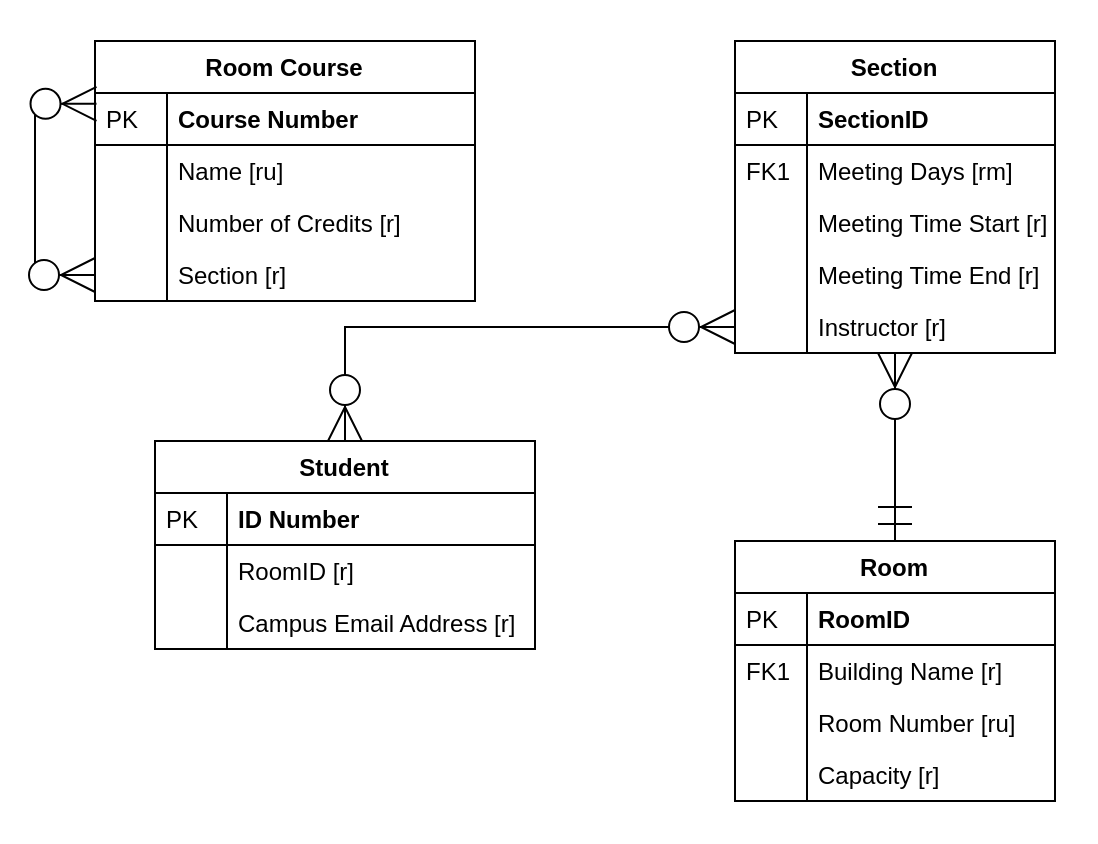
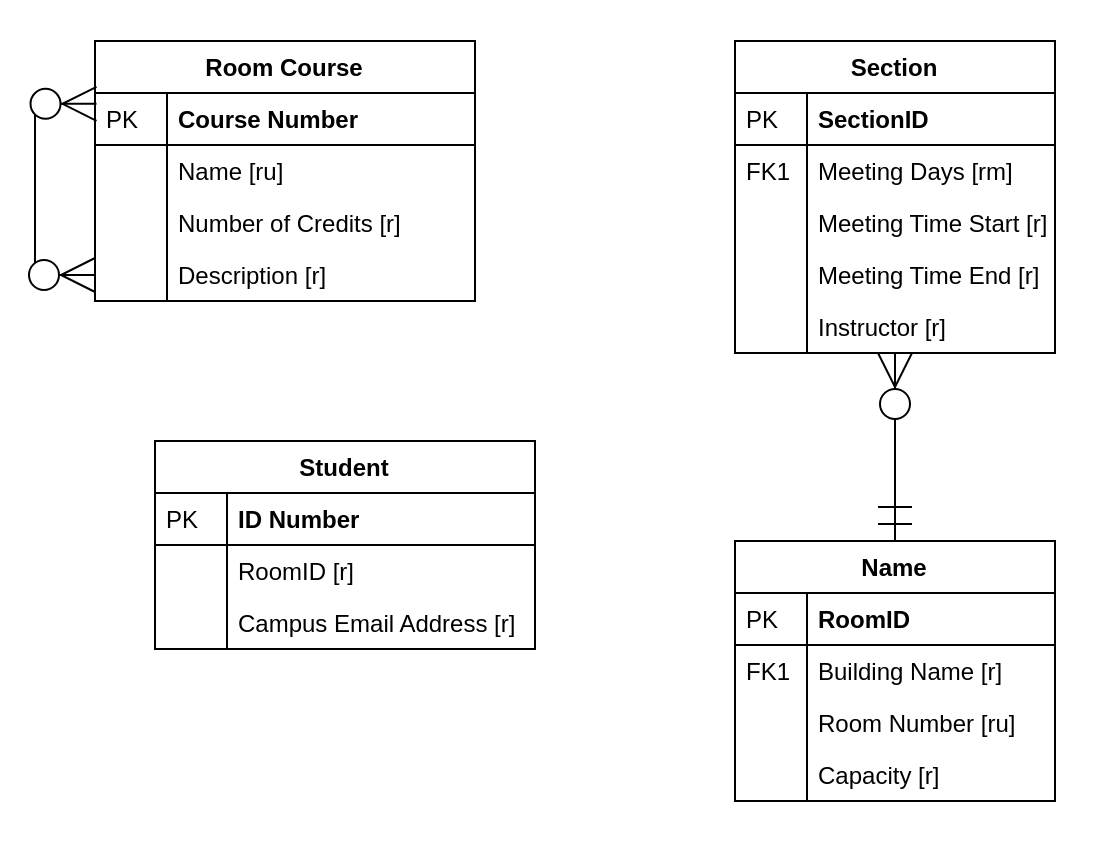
(246, 276) -> (269, 276)
(483, 327) -> none
(894, 568) -> (894, 568)
